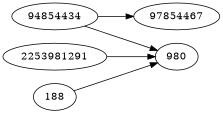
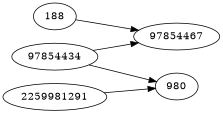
(55, 16) -> (55, 57)
(55, 57) -> (55, 97)
(112, 78) -> (103, 24)
